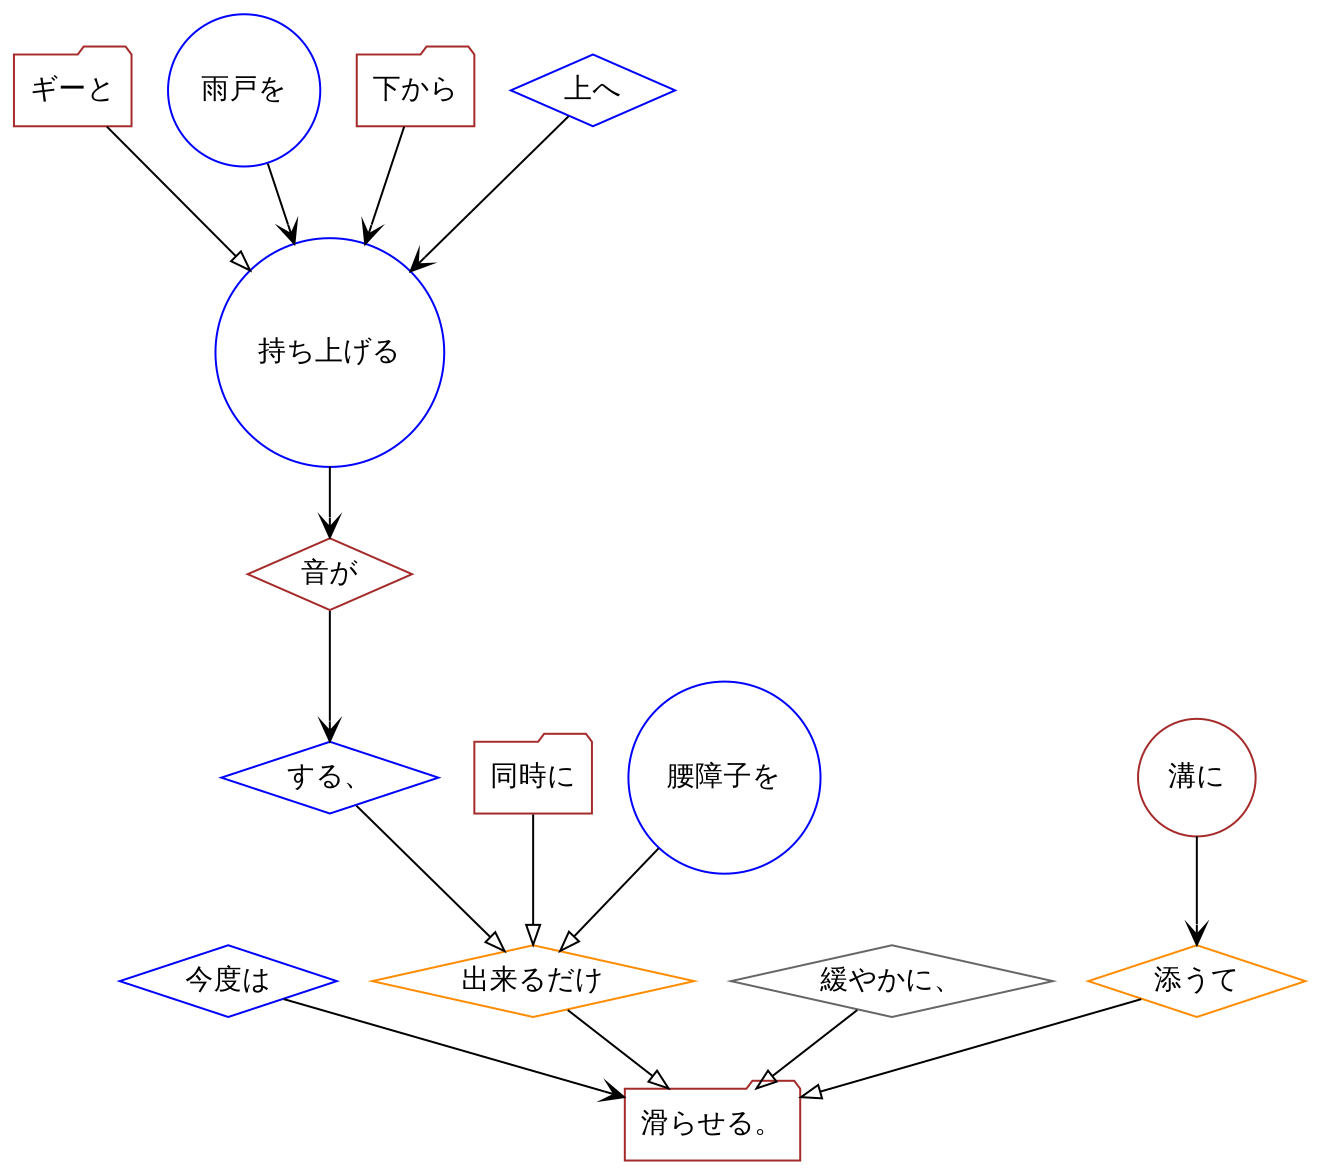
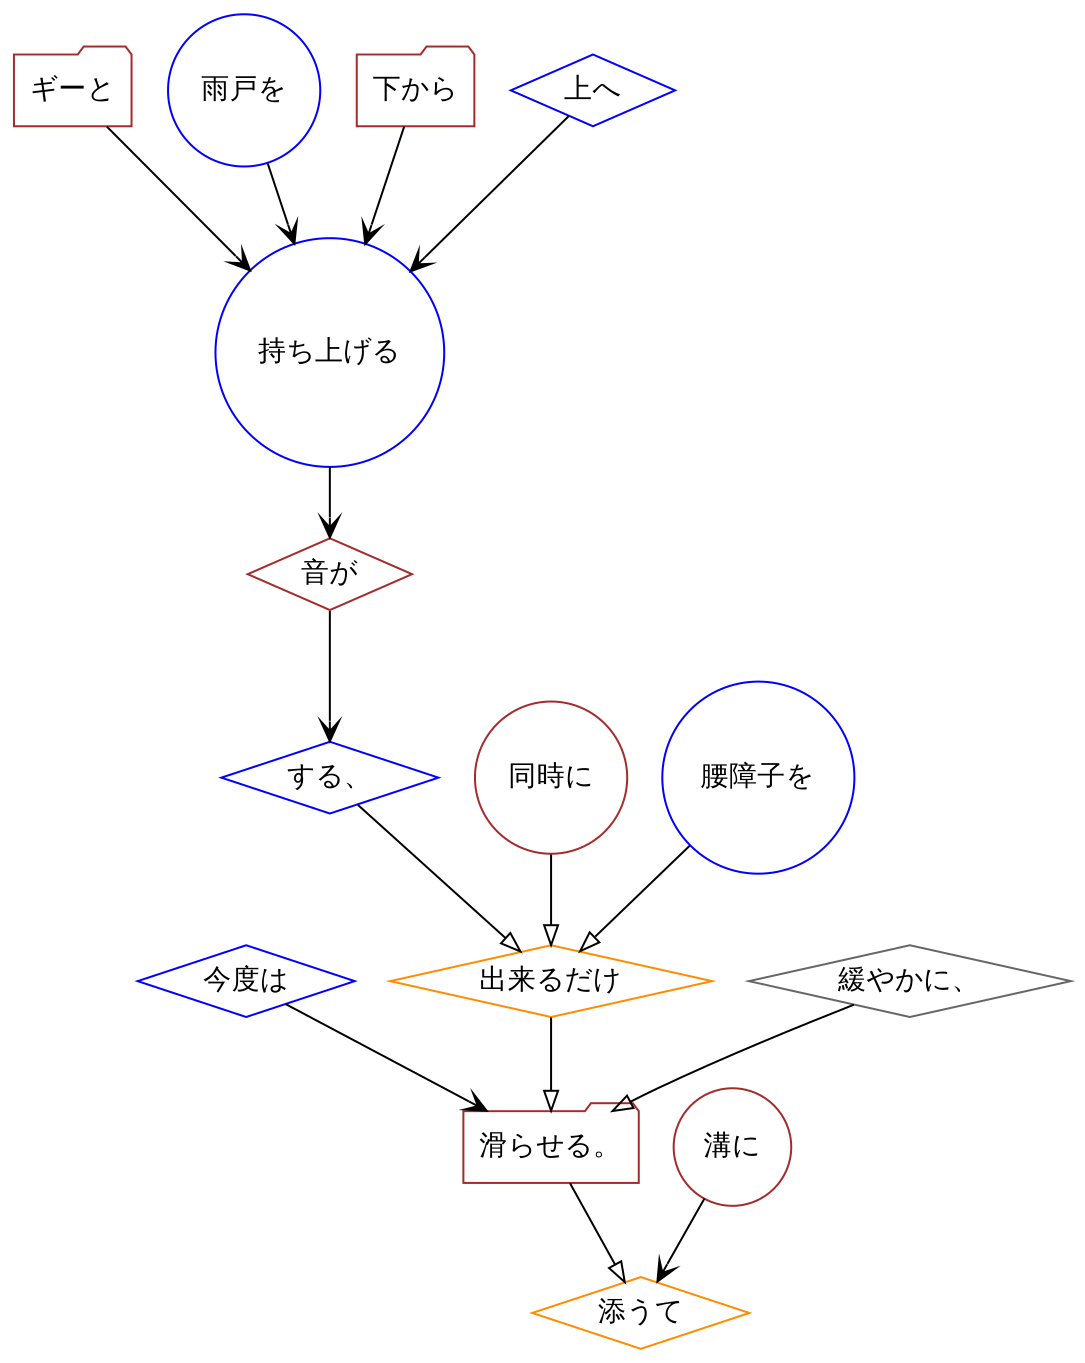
(171, 191) -> (171, 191)
(533, 778) -> (551, 778)
(981, 1045) -> (593, 1224)
